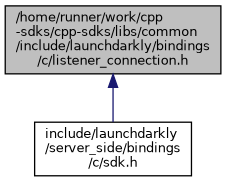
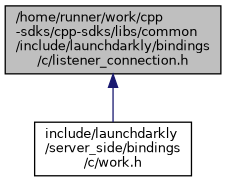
(113, 149) -> (113, 149)
